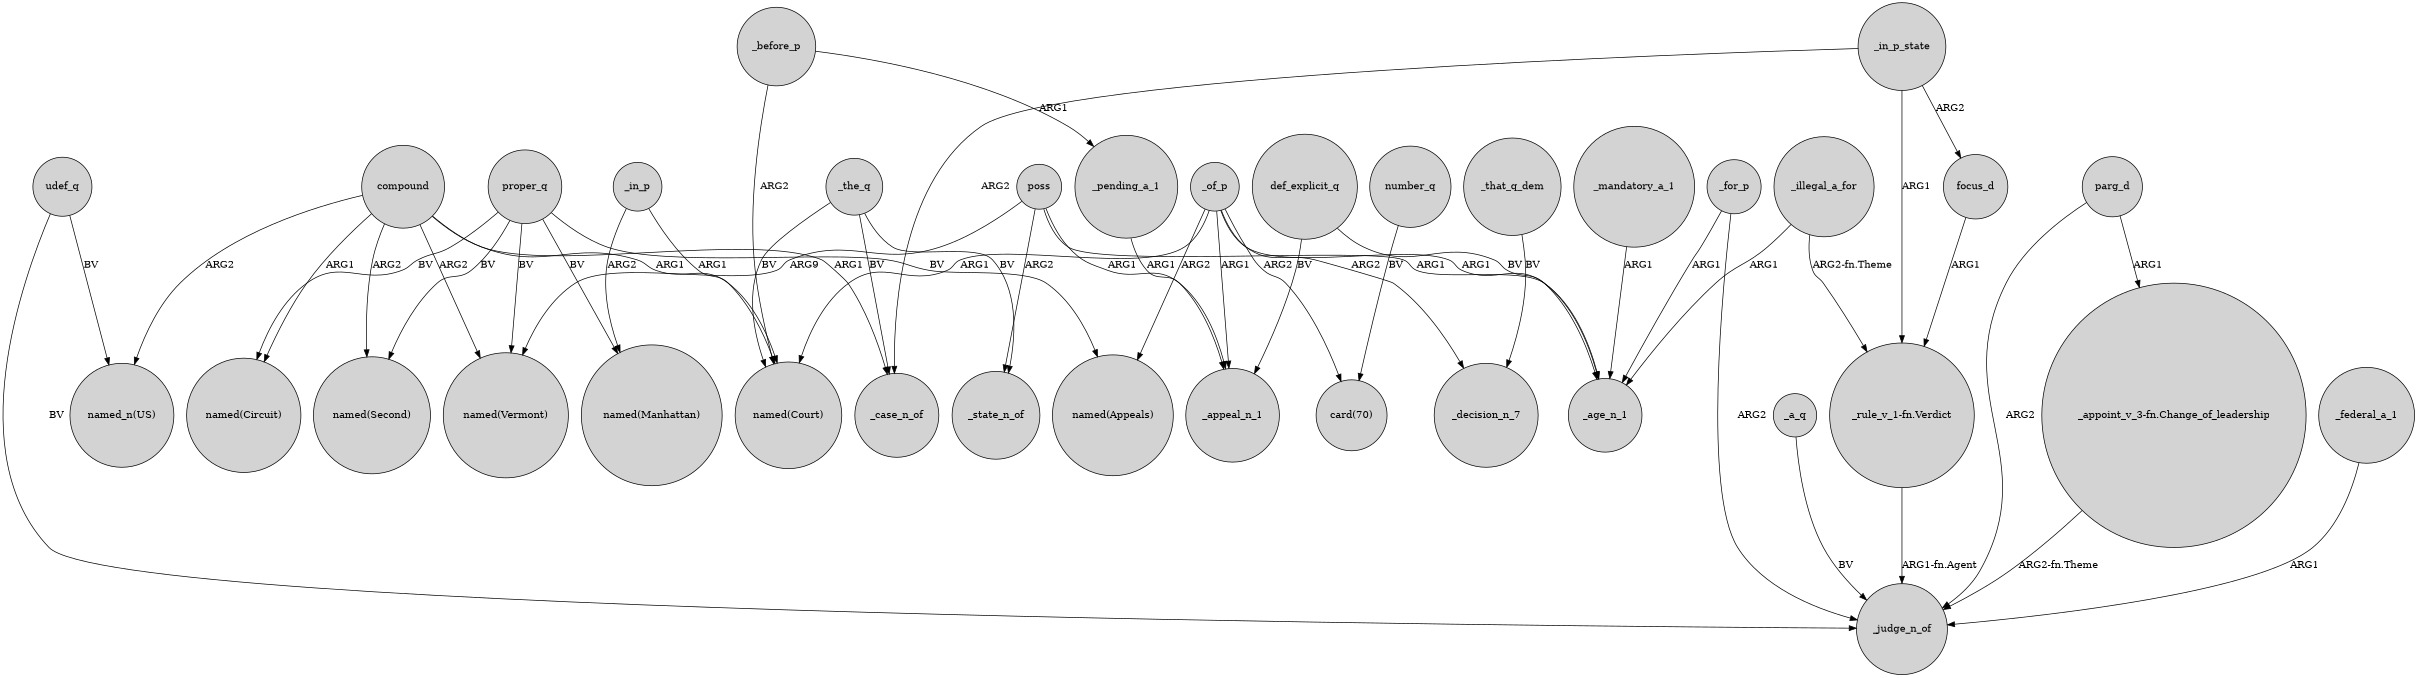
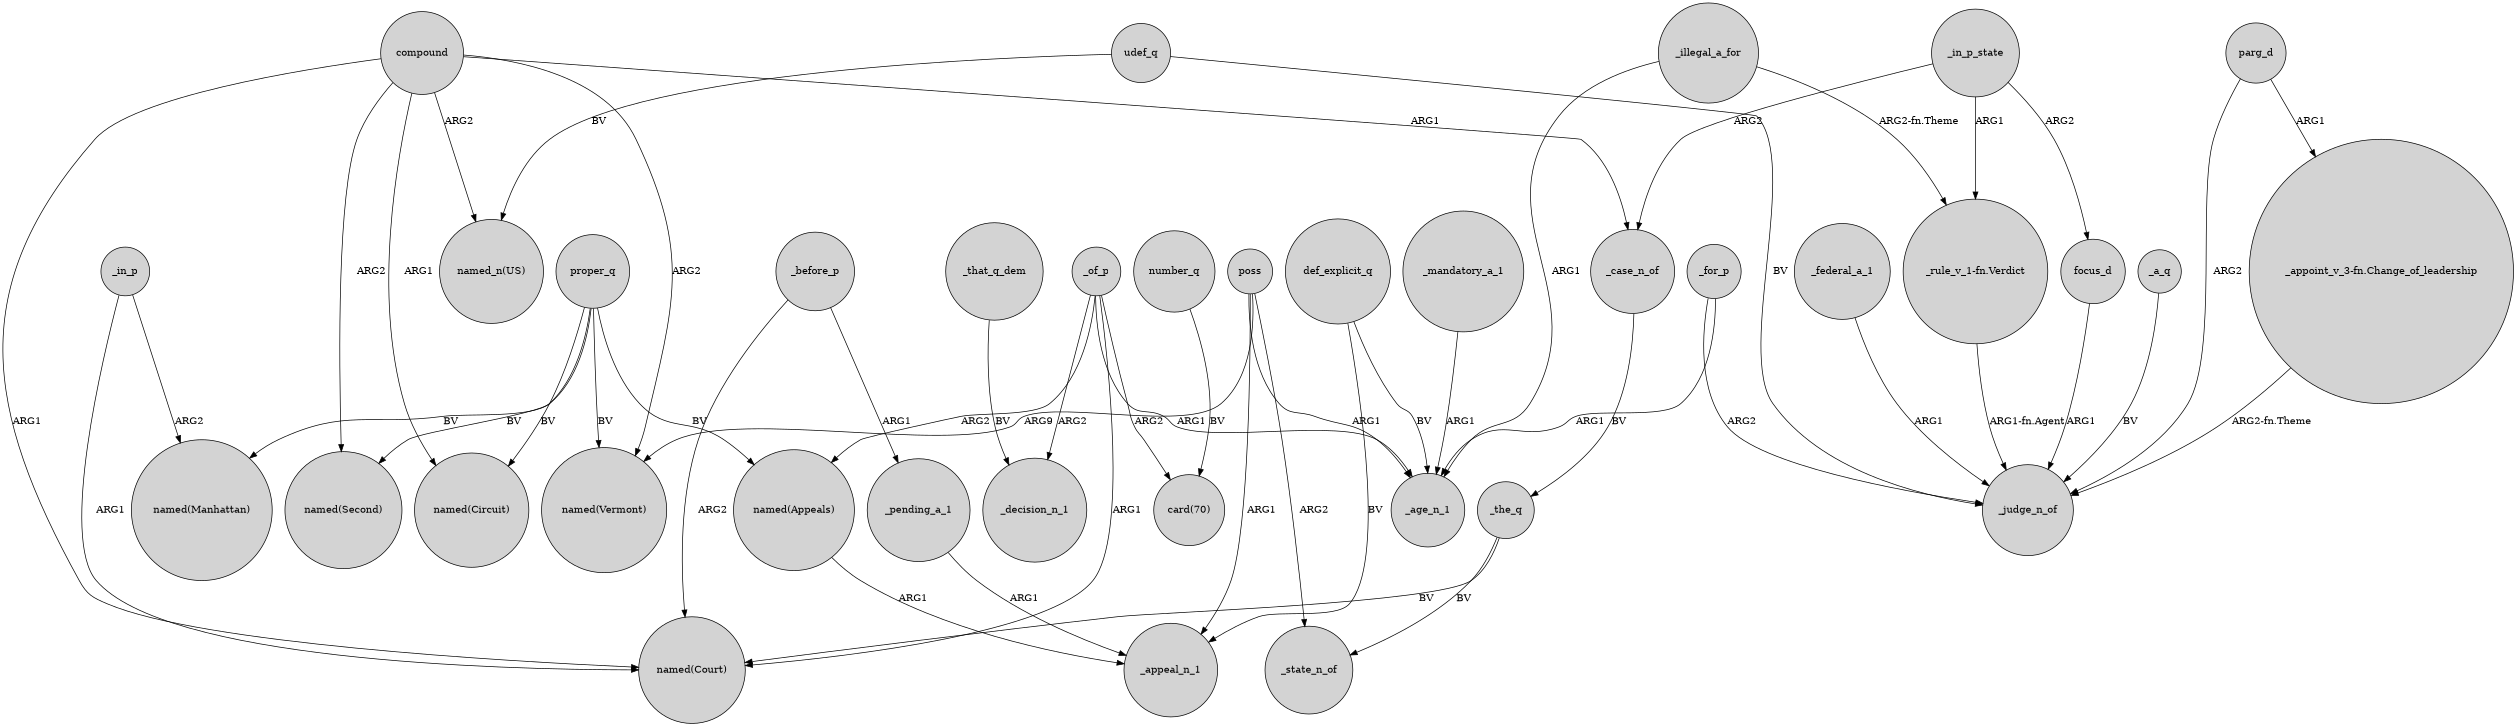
(1946, 279) -> (2076, 384)
(1222, 286) -> (967, 628)
(874, 291) -> (1612, 418)
(1486, 415) -> (1035, 510)
